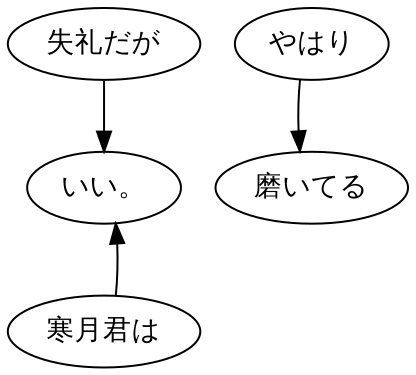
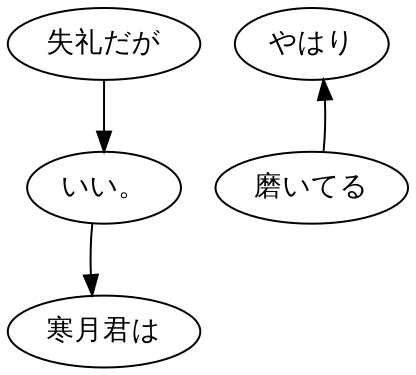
(298, 105) -> (325, 126)
(117, 269) -> (91, 249)
